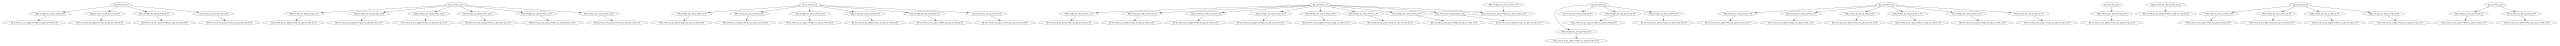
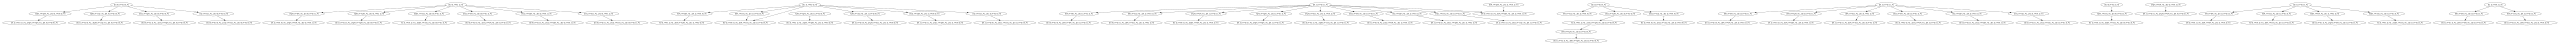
(810, 9) -> (779, 14)
(1560, 9) -> (1585, 27)
